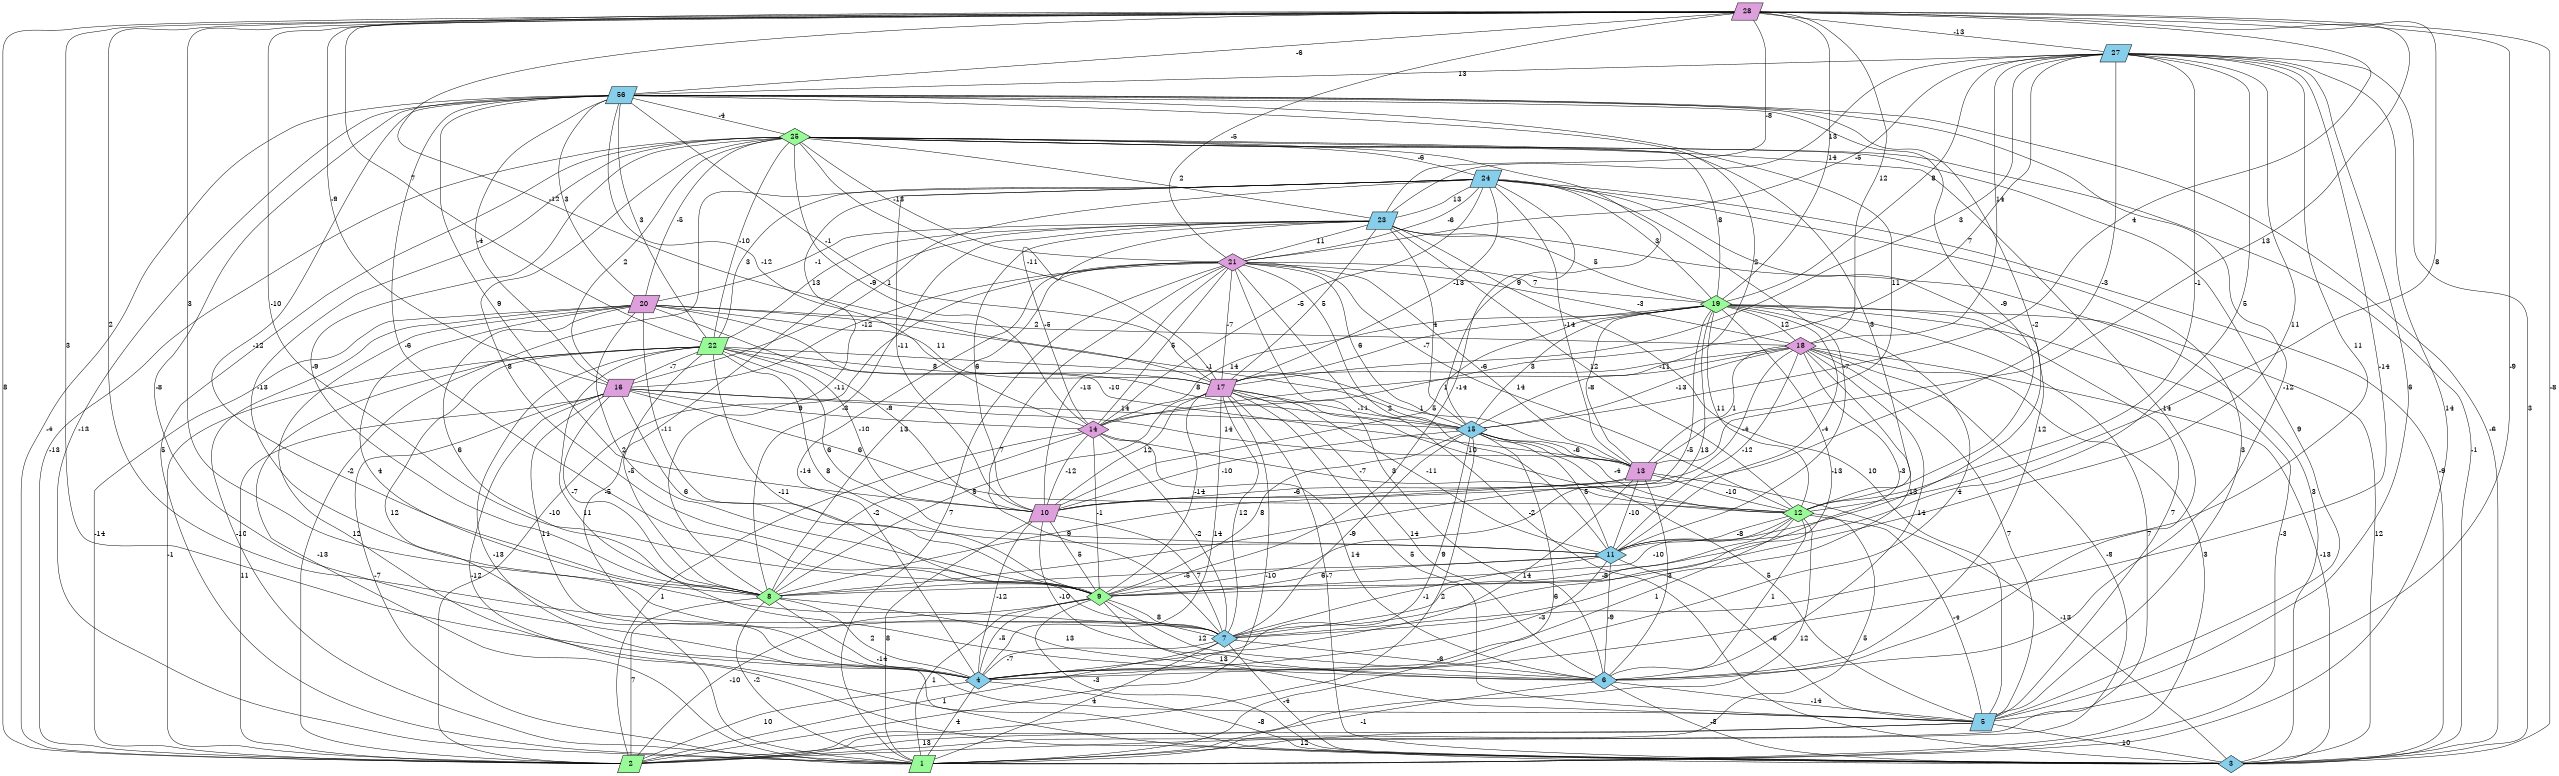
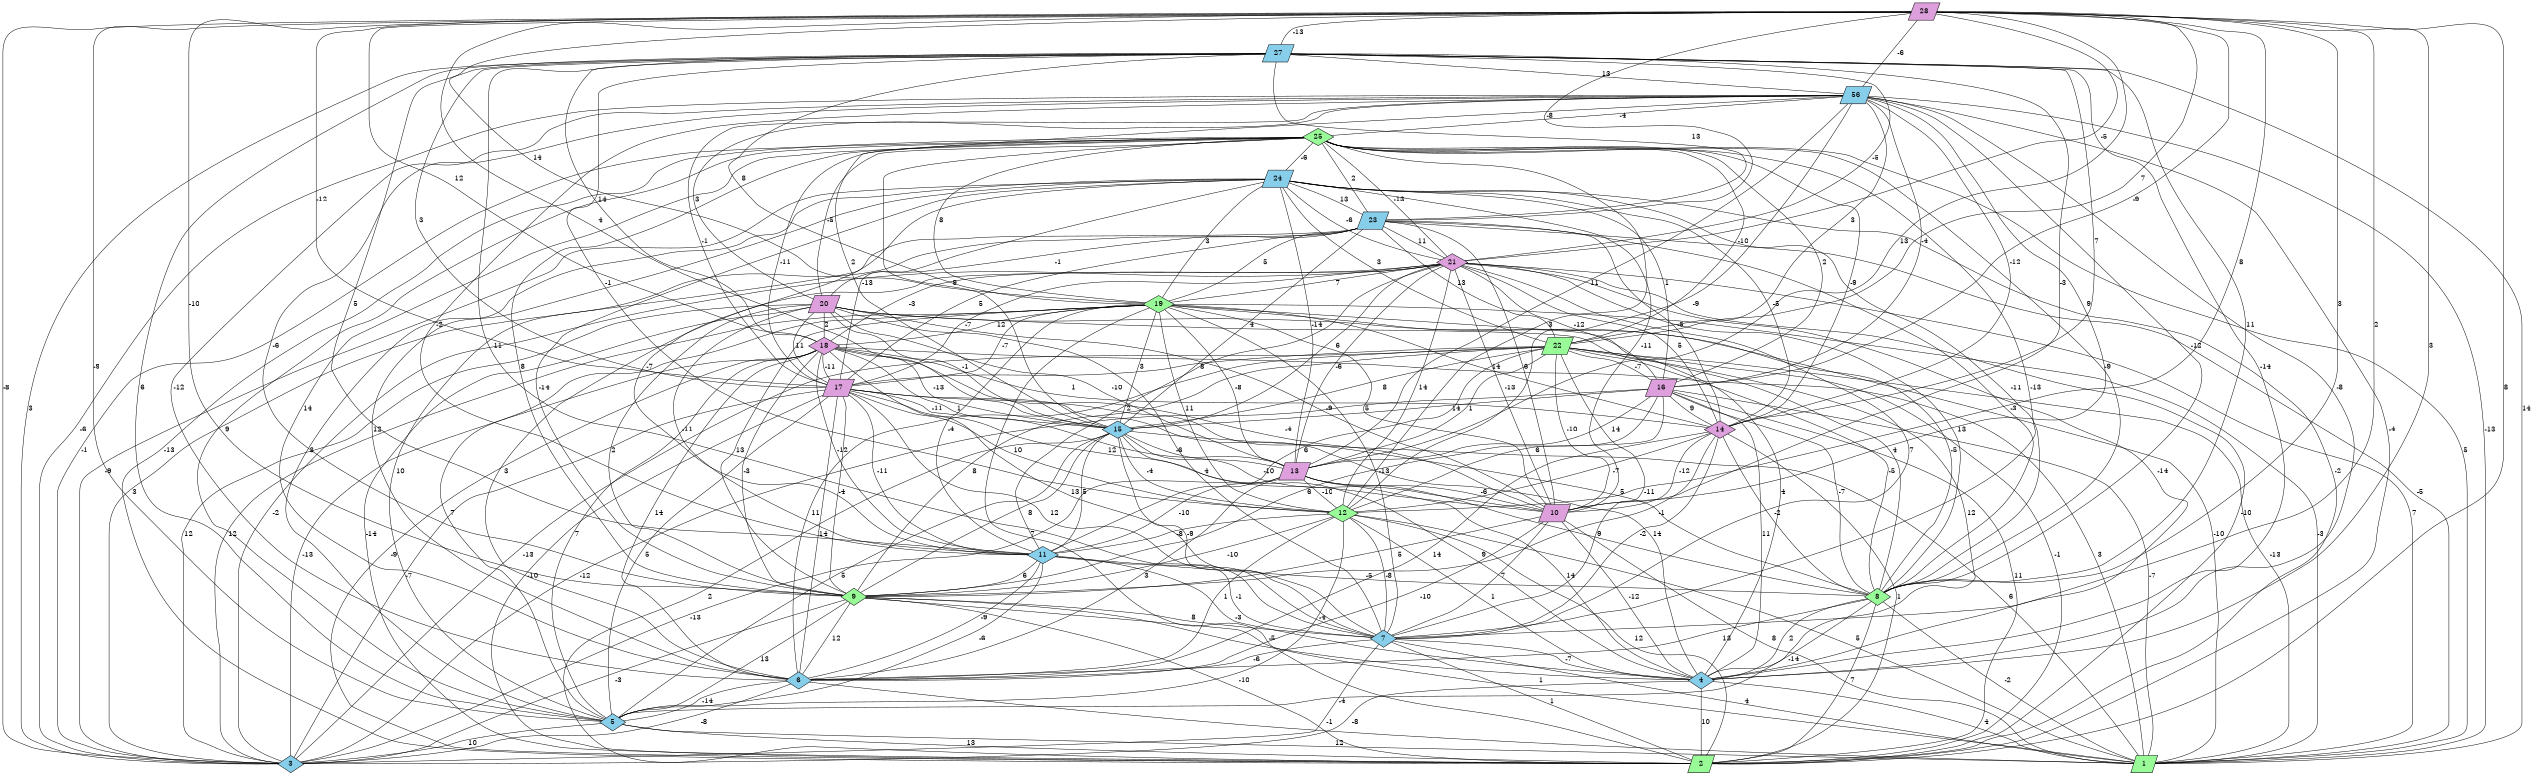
(1581, 364) -> none
(460, 451) -> (1895, 451)
(1200, 492) -> (842, 492)
(1983, 722) -> (613, 722)
